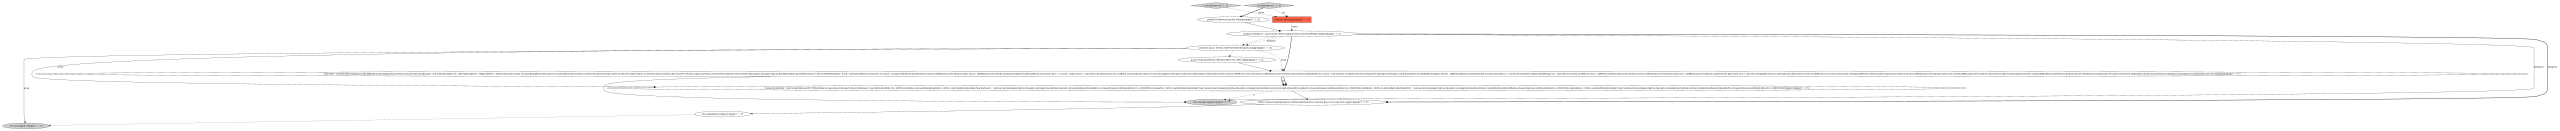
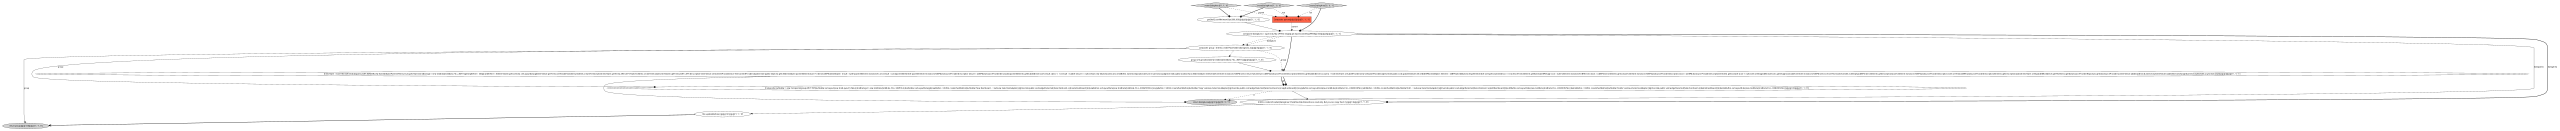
none -> (1322, 6)
(1254, 11) -> (1254, 11)
none -> (1224, 12)
(373, 120) -> (373, 120)
